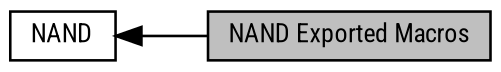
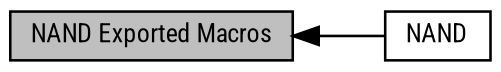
(175, 36) -> (352, 36)
